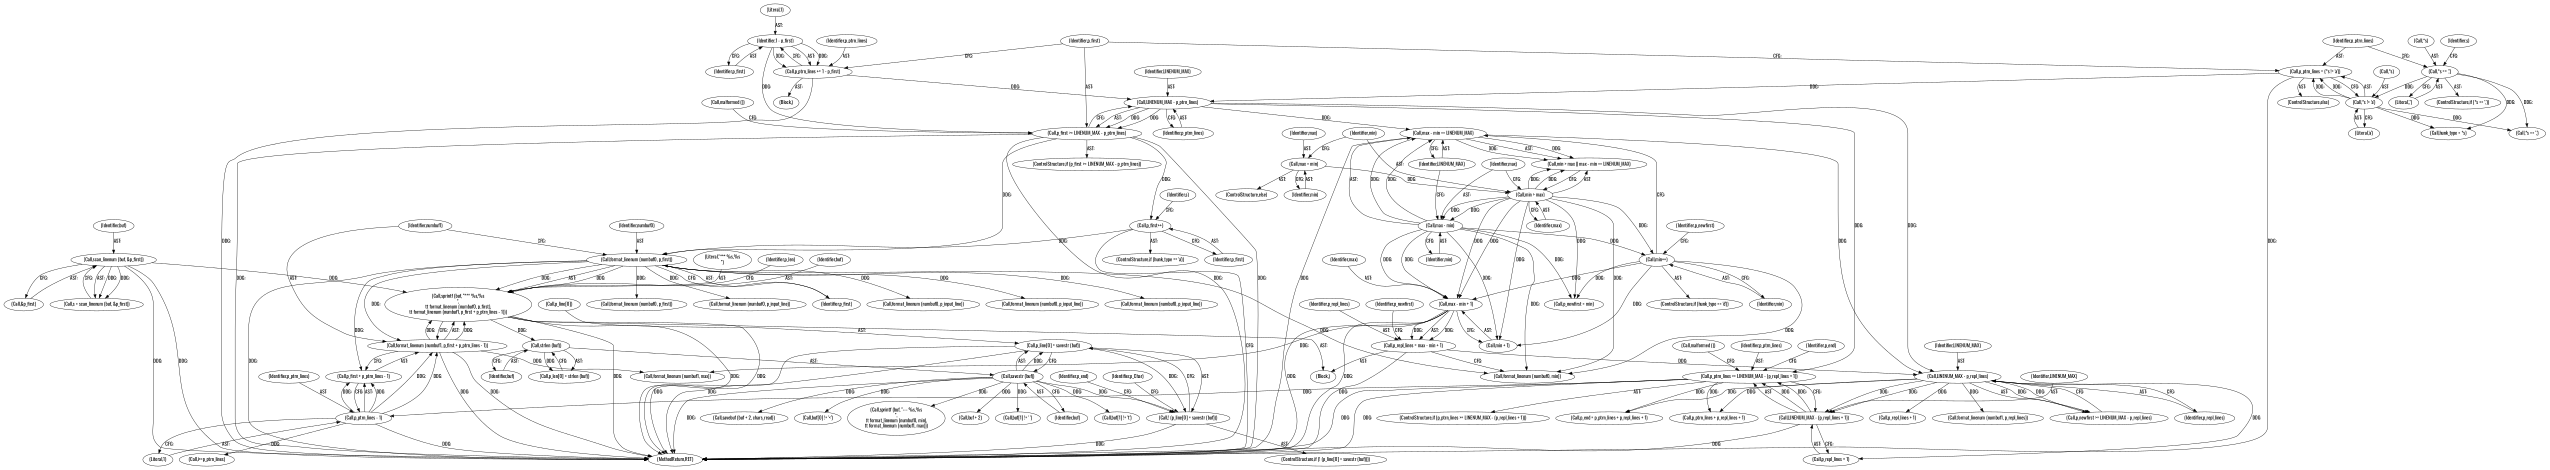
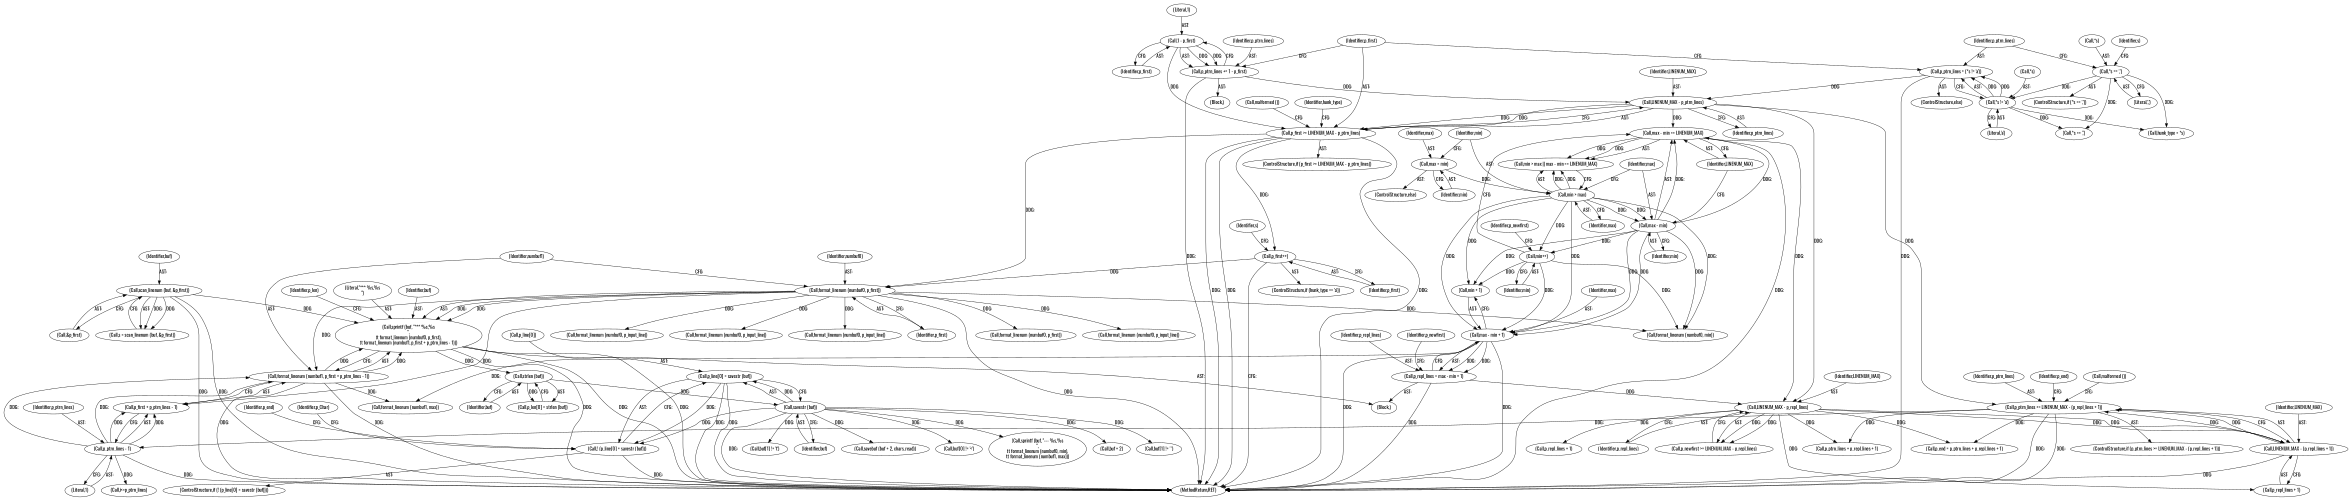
(775, 41) -> (1182, 41)
none -> (1323, 103)
(1574, 305) -> none
(1695, 305) -> none
(814, 361) -> (686, 392)
(1466, 362) -> (1450, 354)
(1988, 418) -> none
